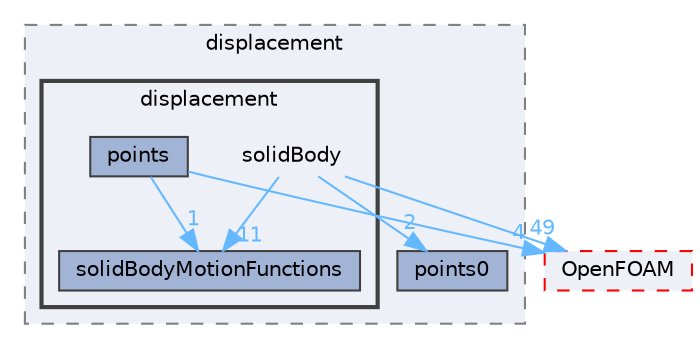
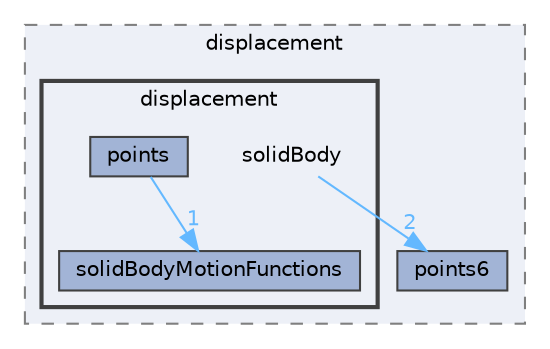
(257, 206) -> none
(452, 271) -> (452, 271)
(618, 271) -> none
